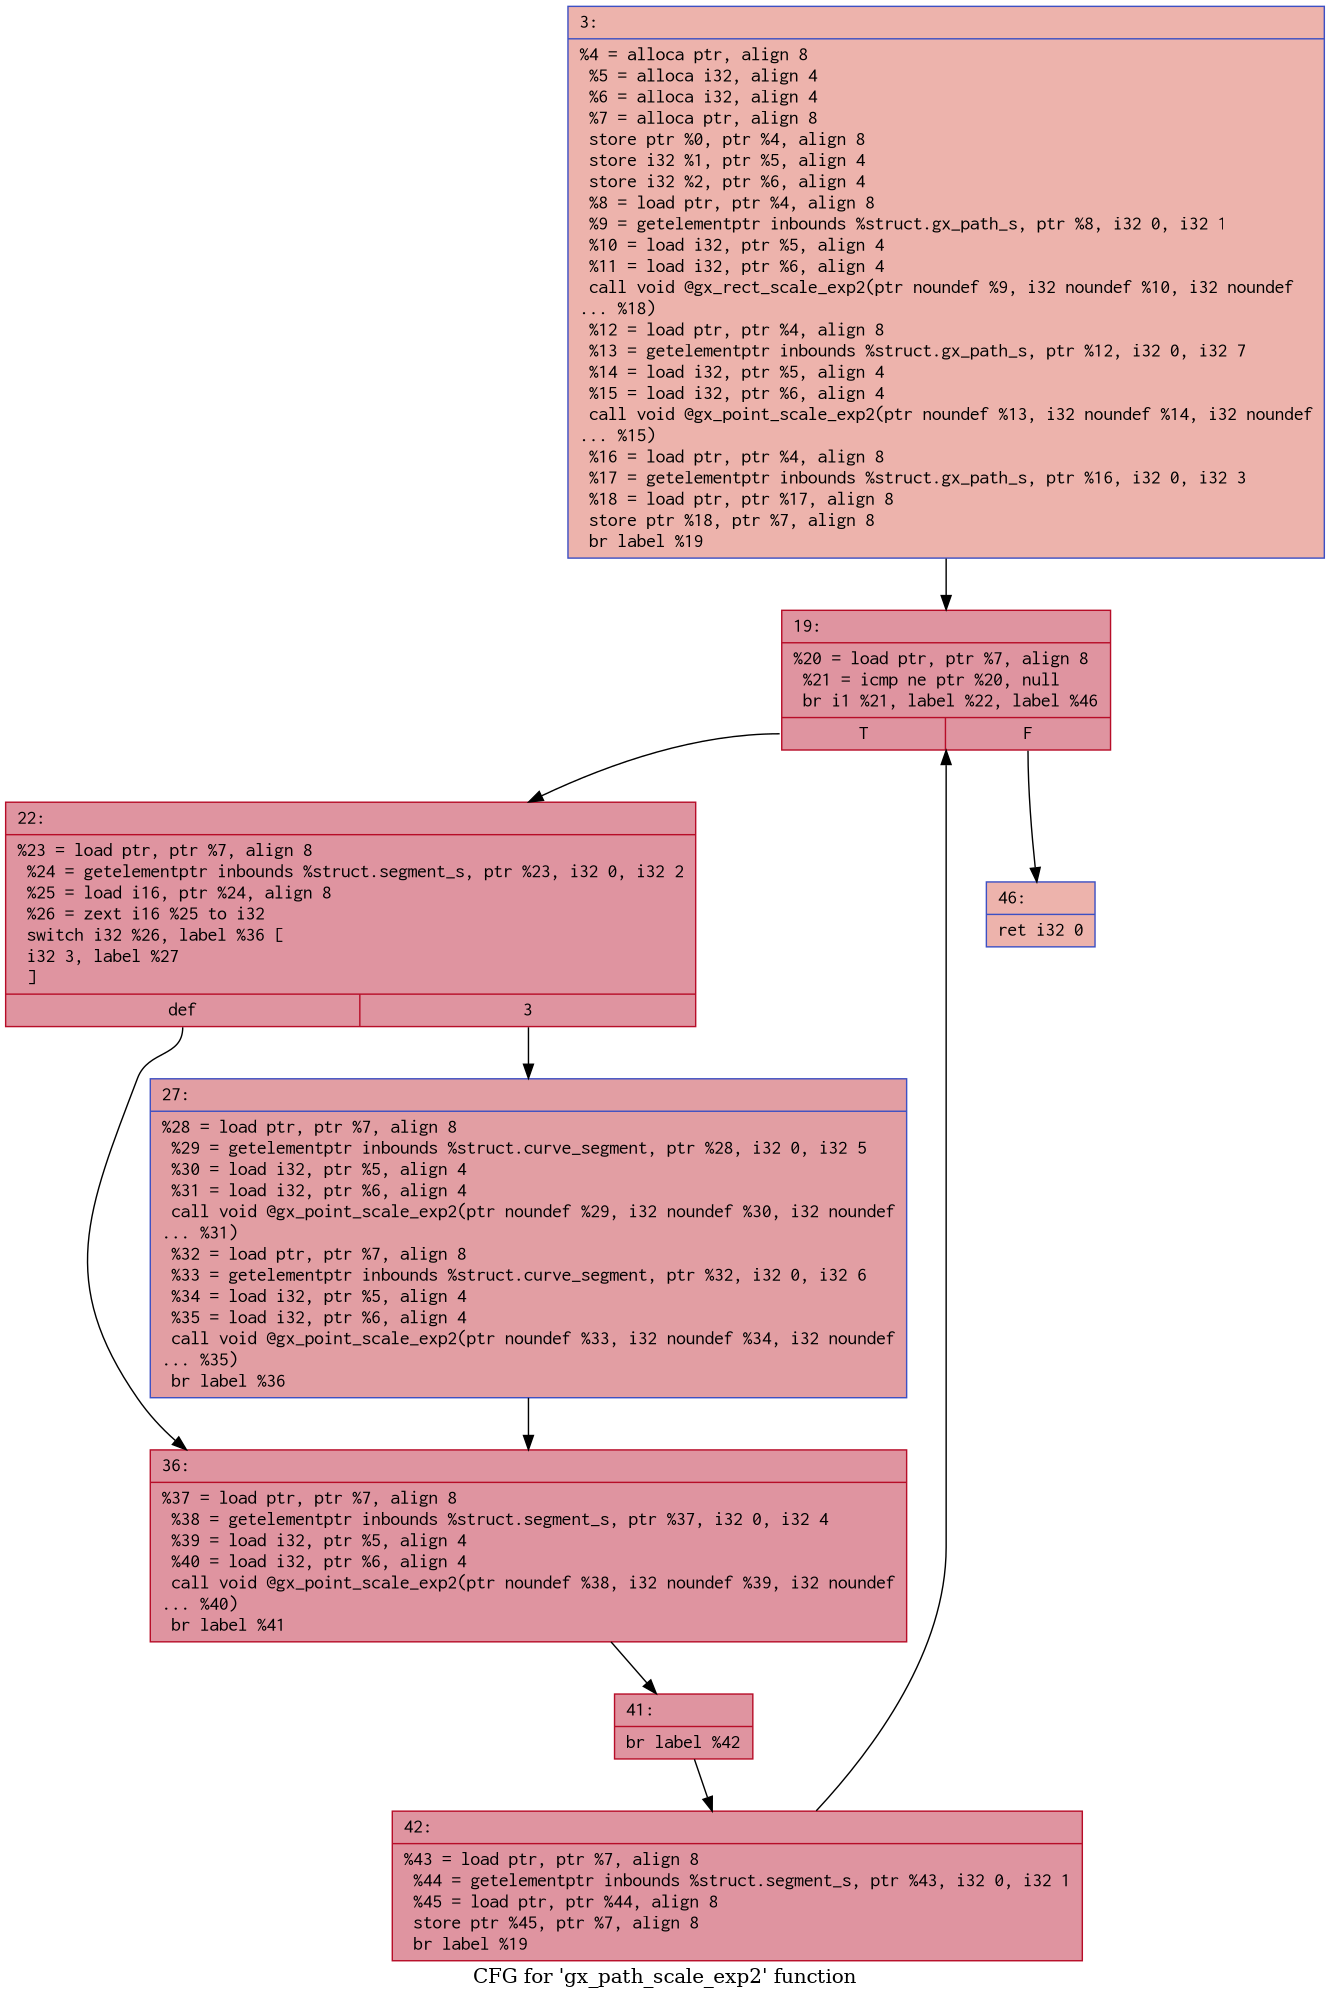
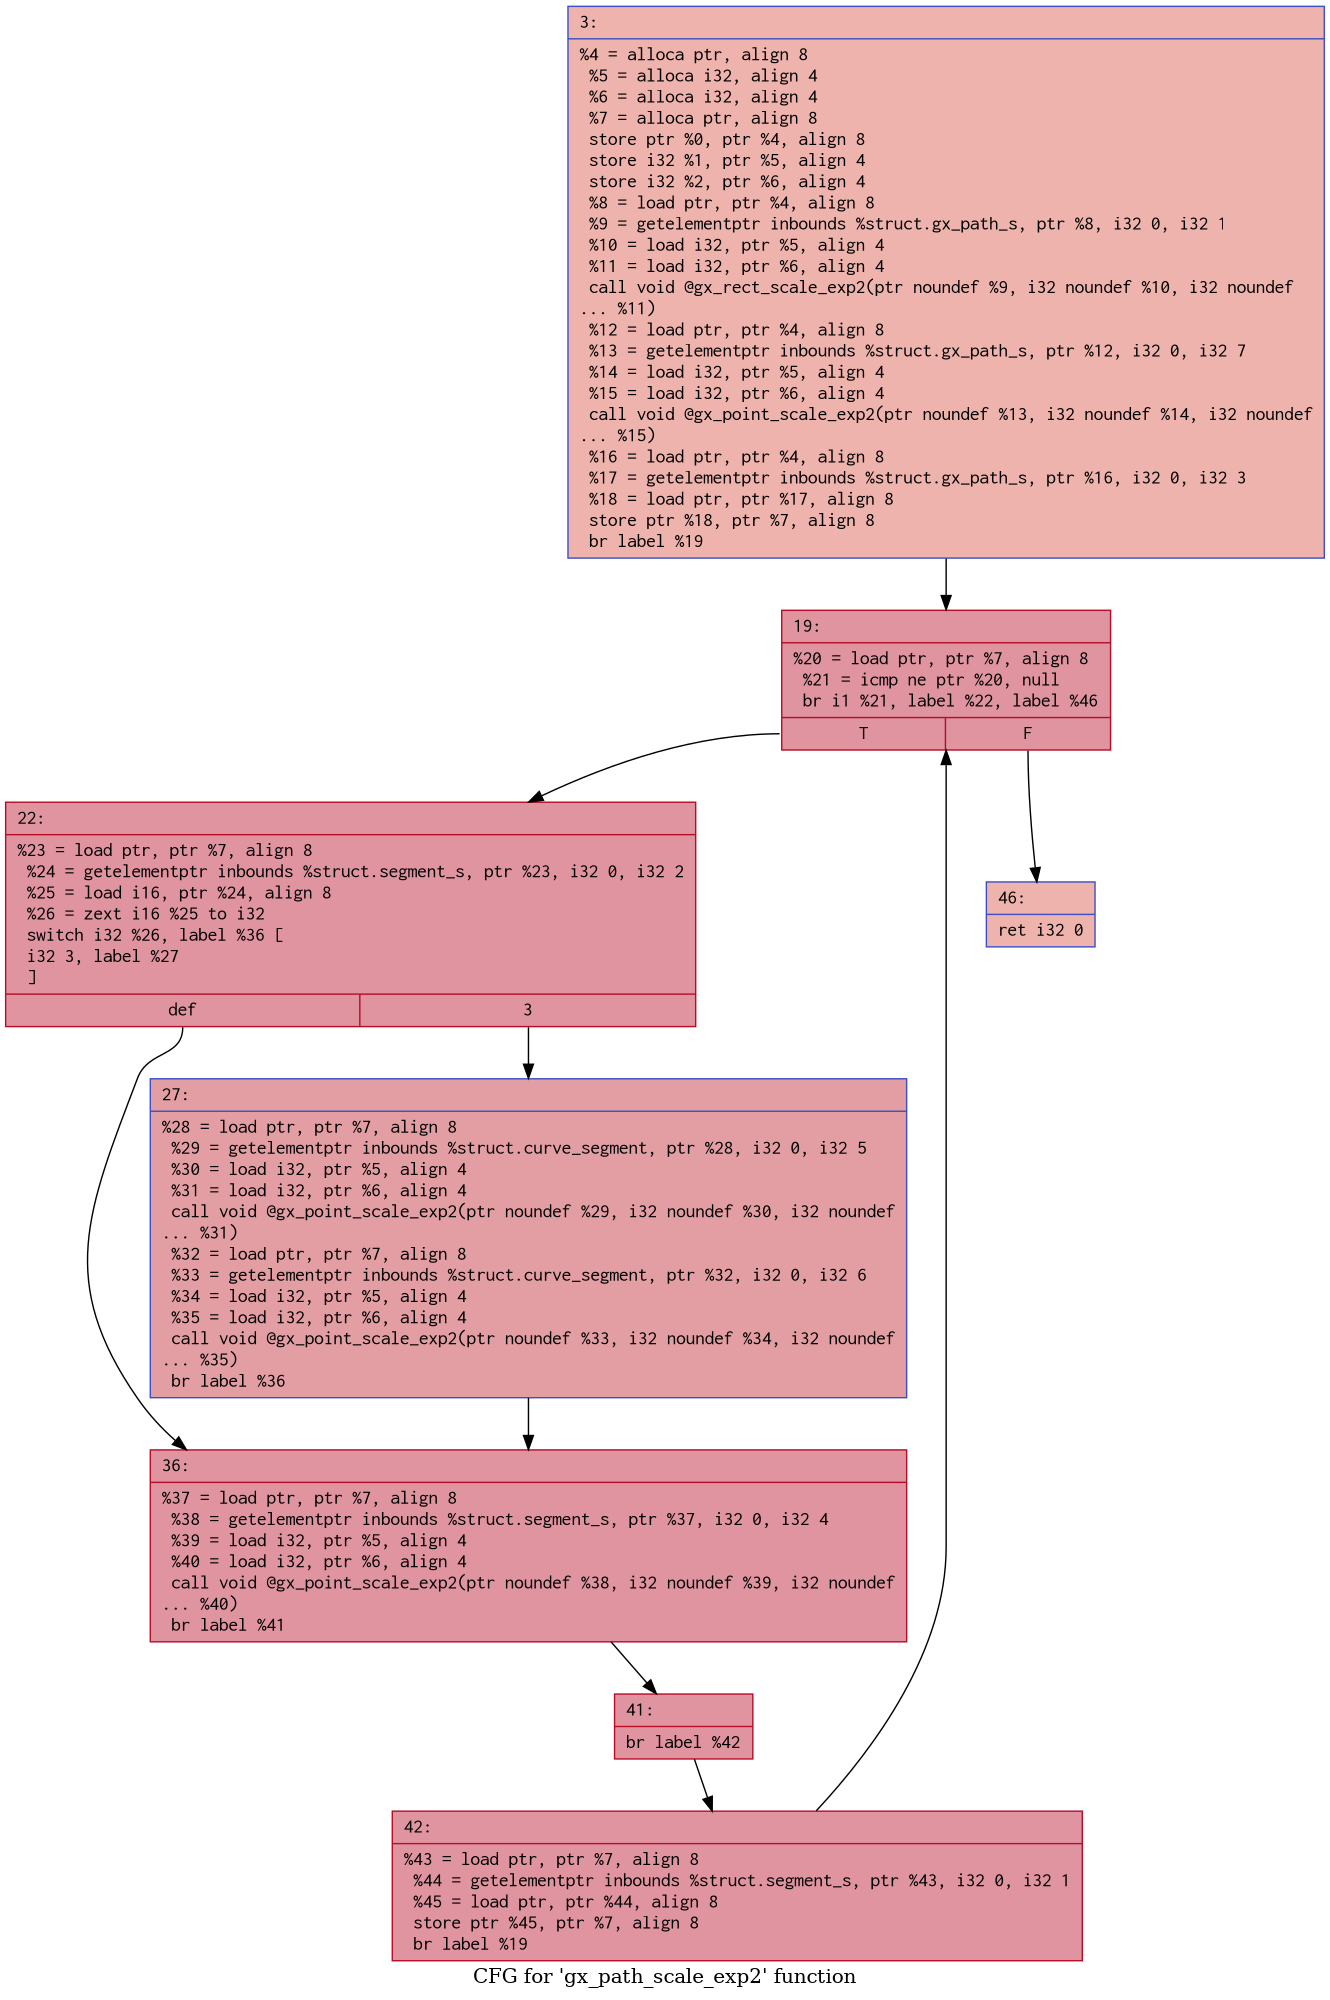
(618, 308) -> (618, 308)
